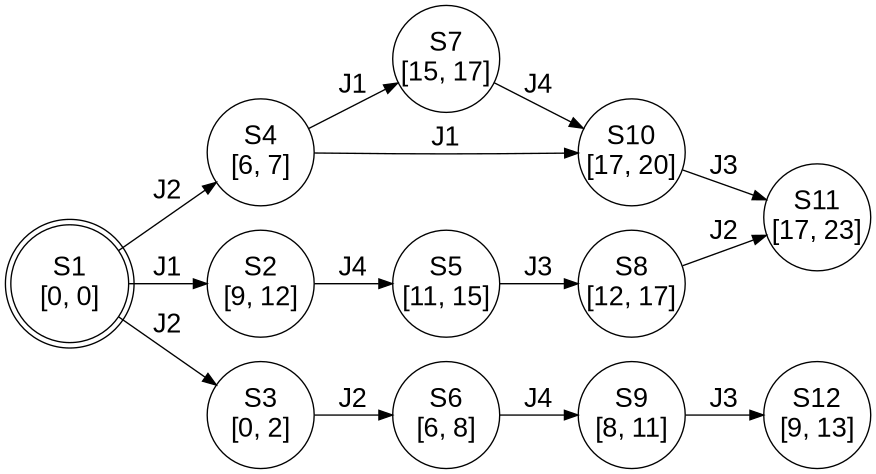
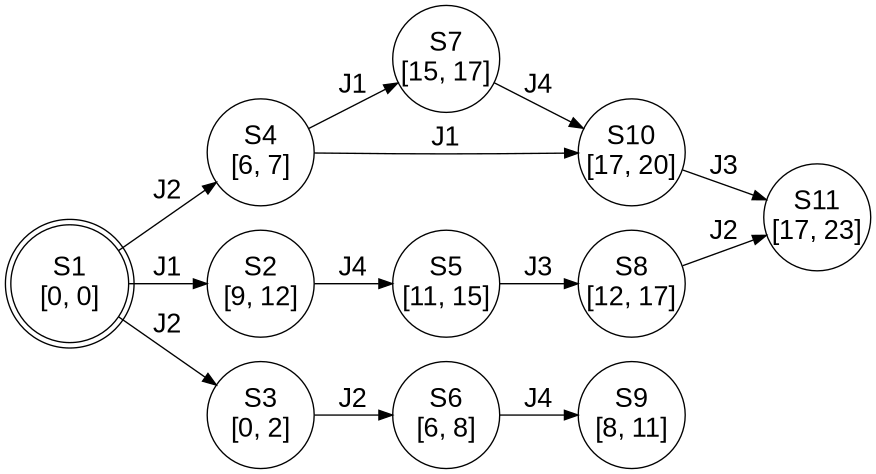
(817, 415) -> none
